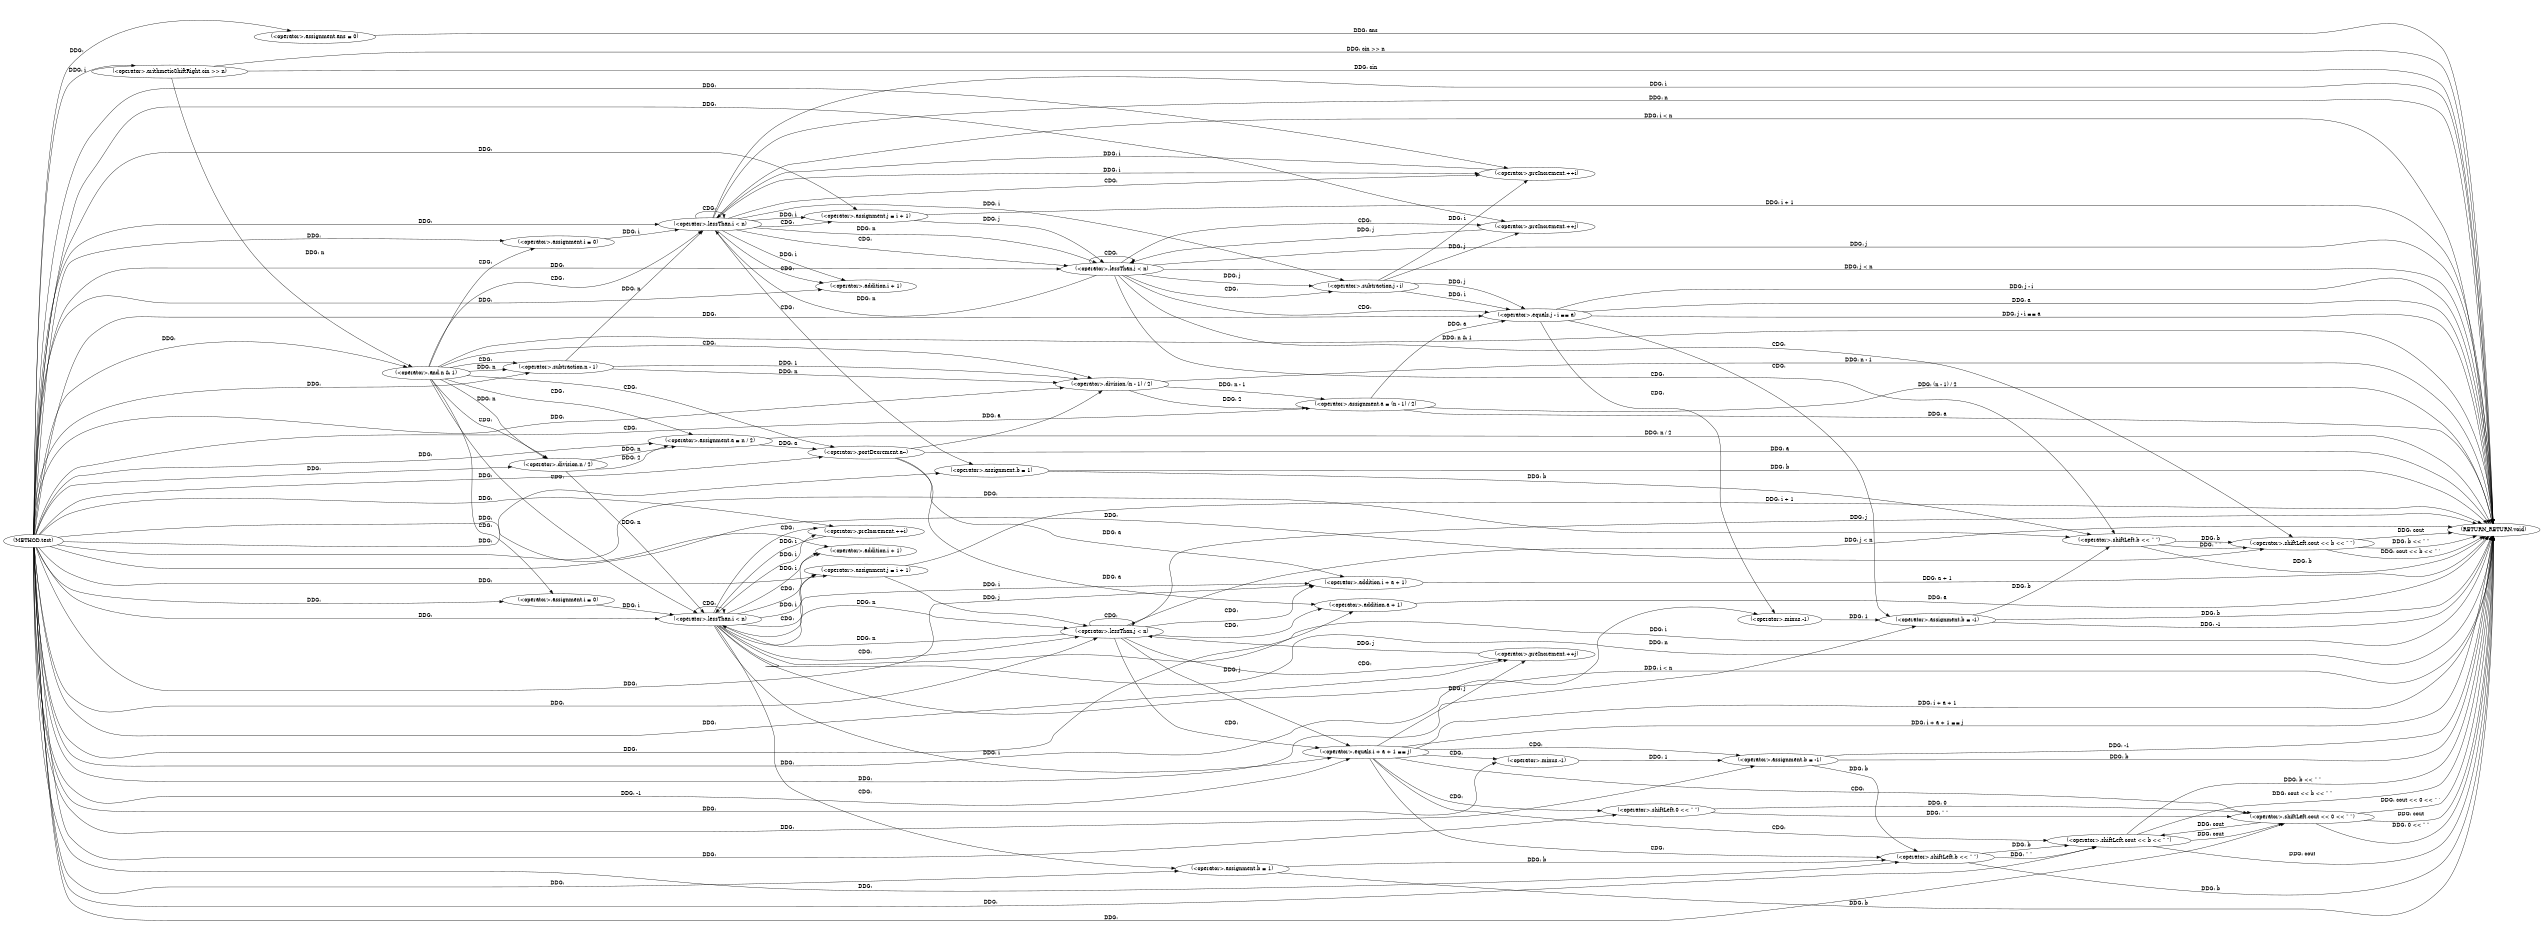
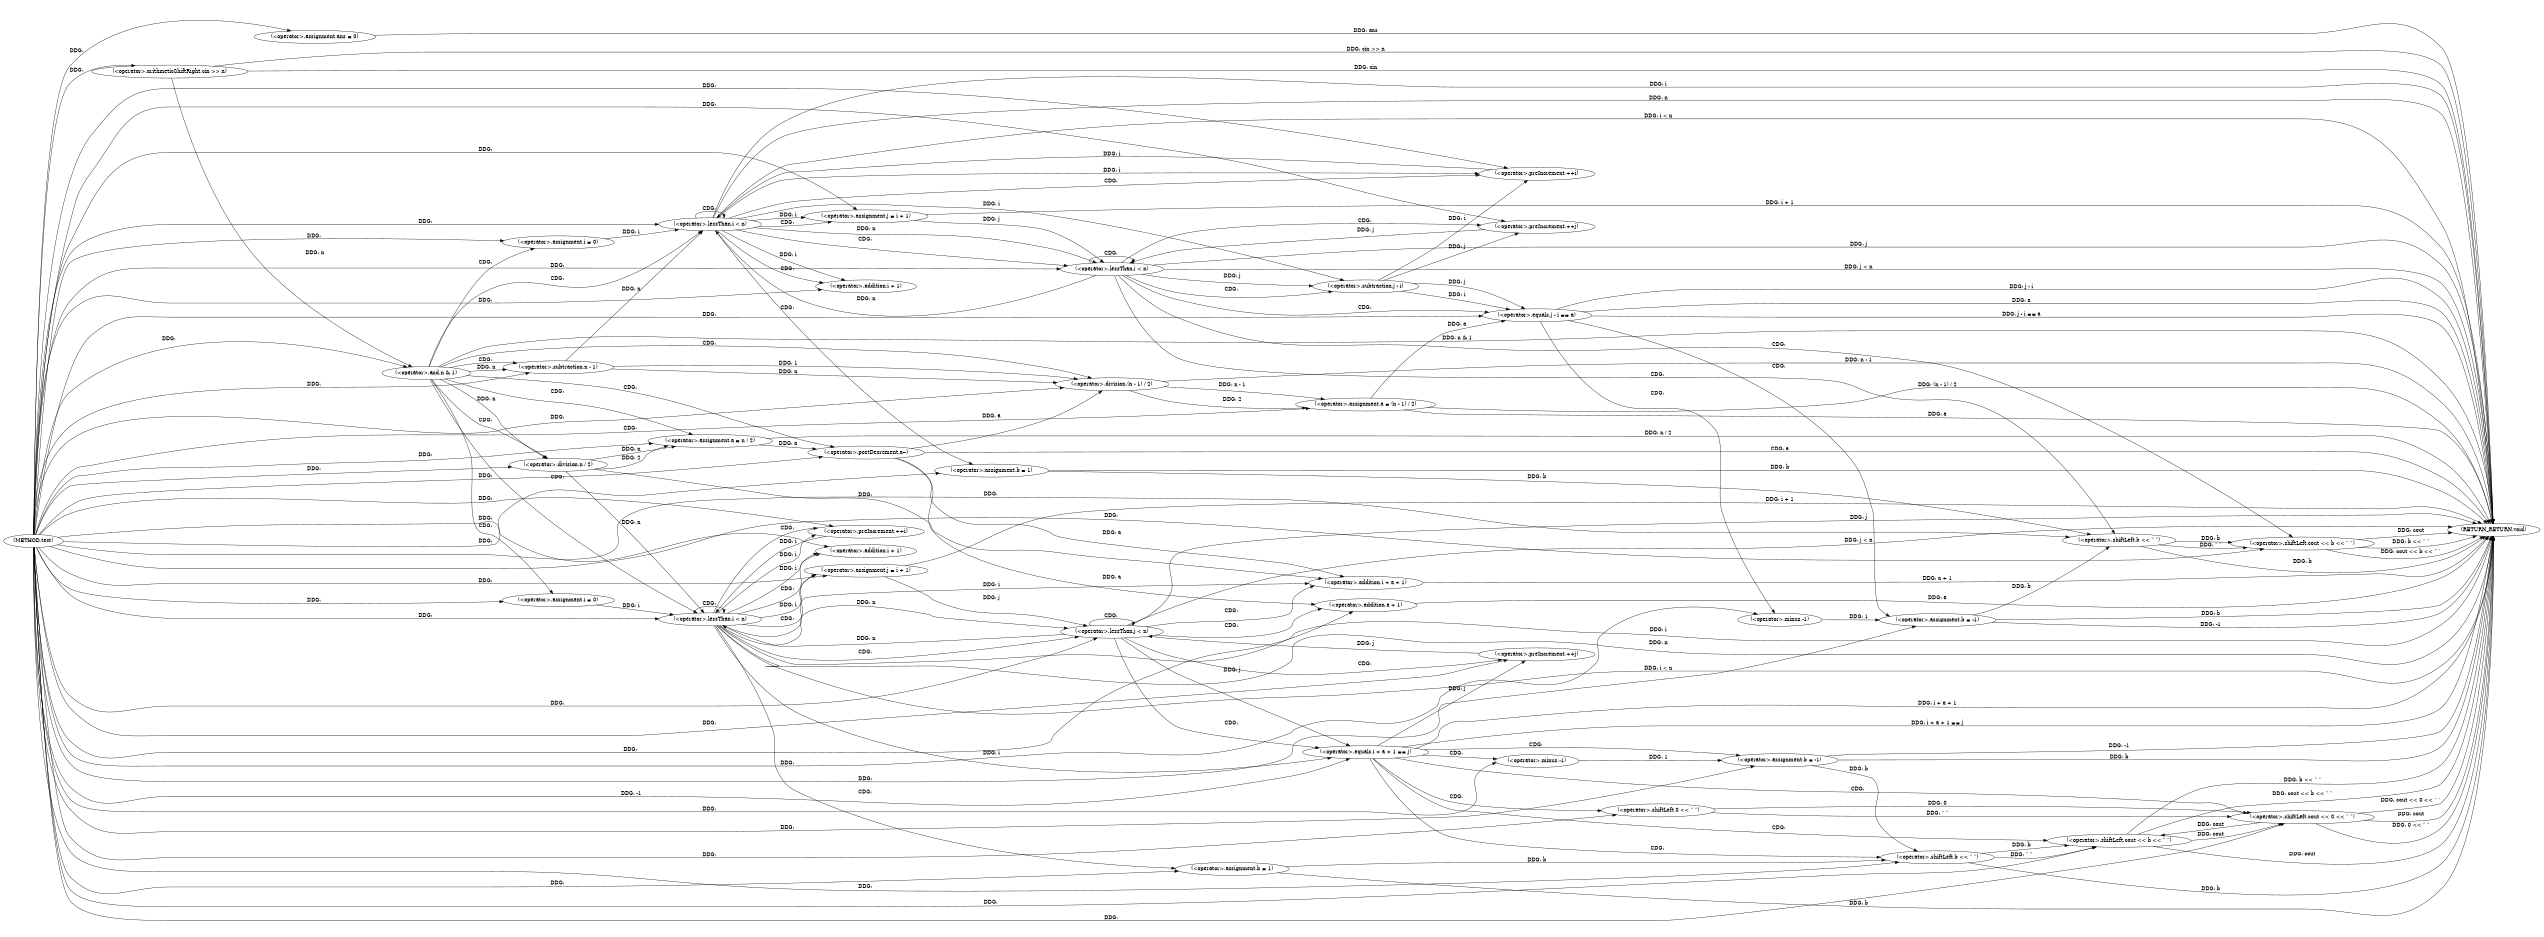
(77, 70) -> (77, 70)
(1780, 449) -> (1780, 449)
(660, 686) -> (950, 540)
